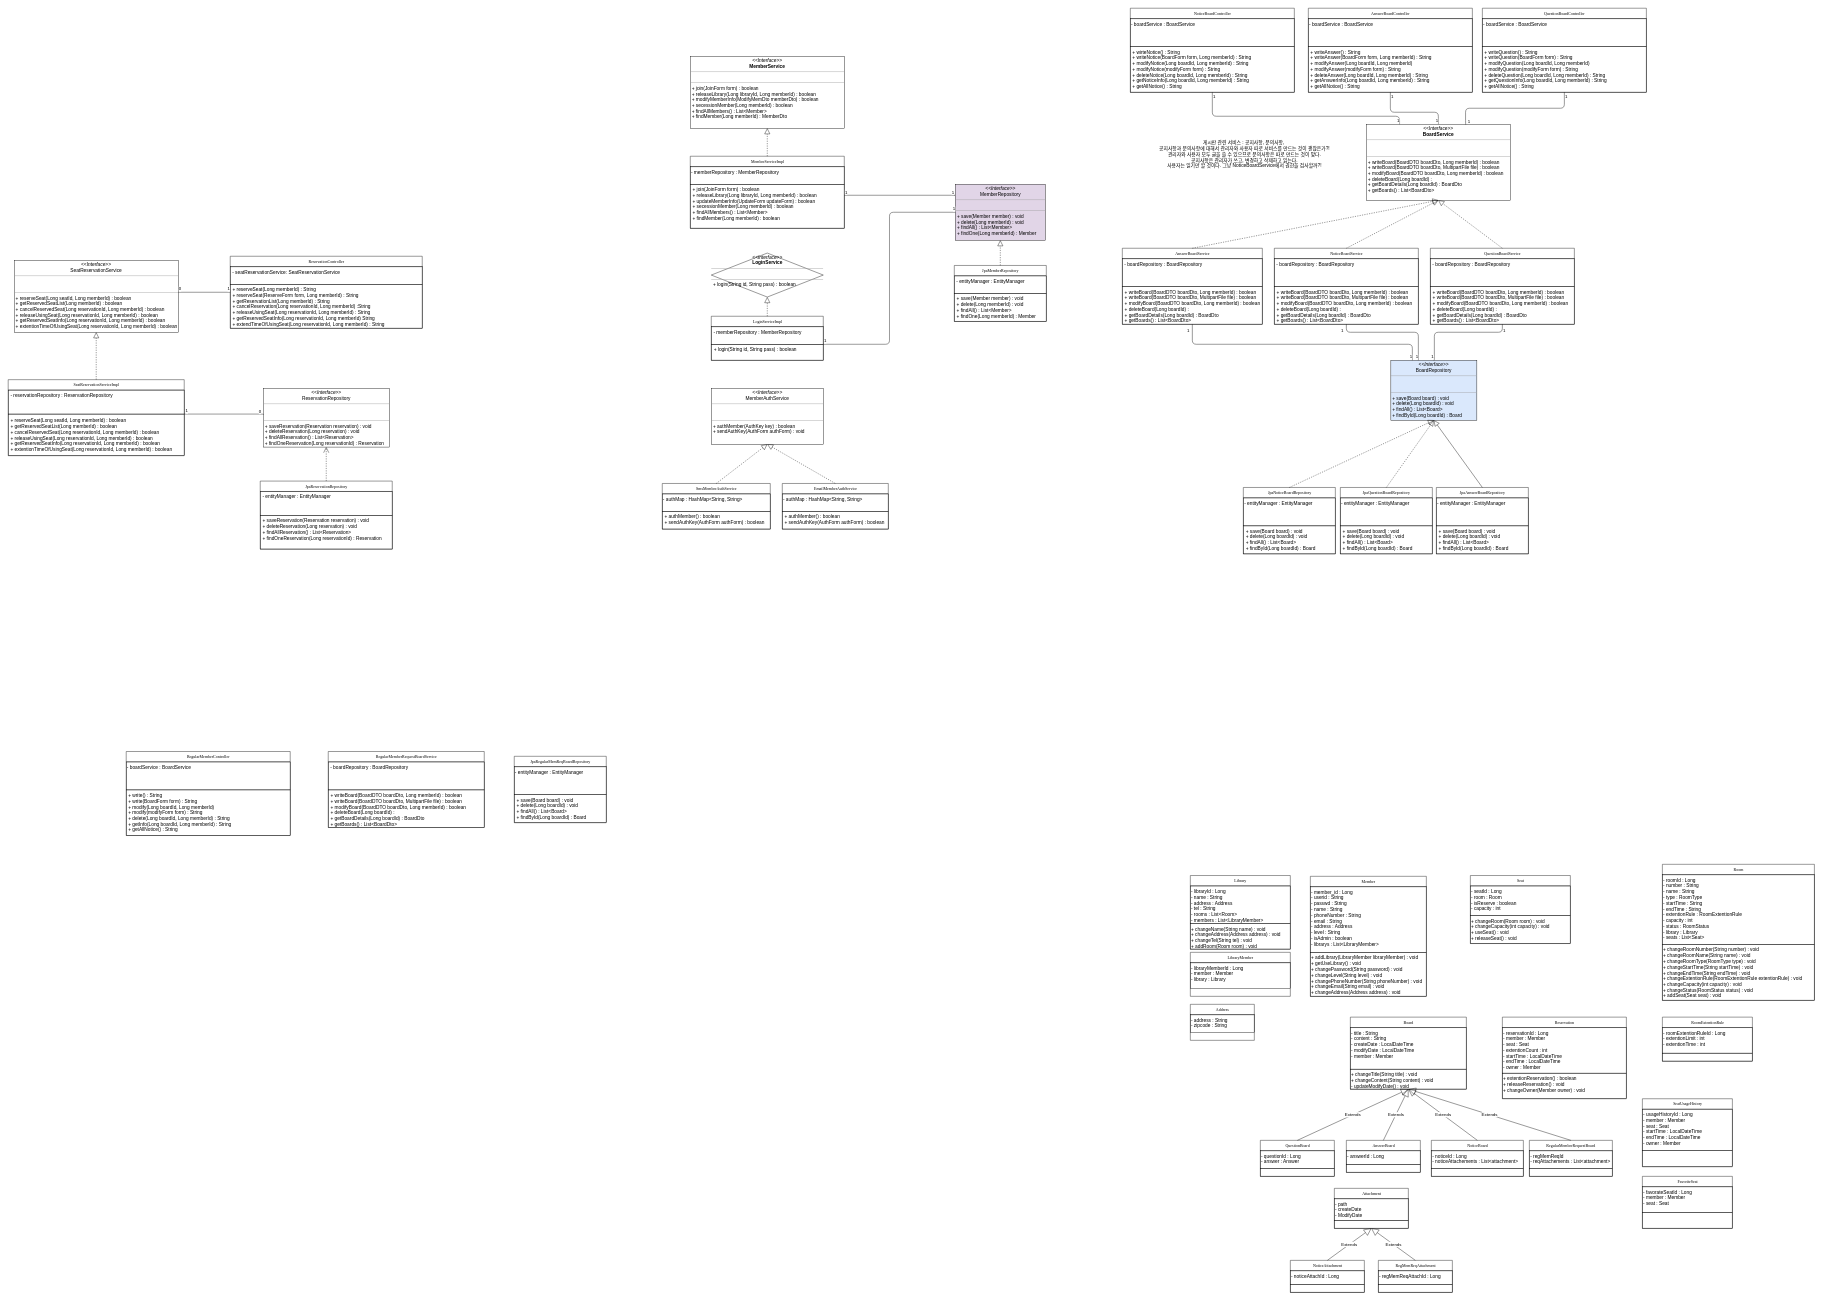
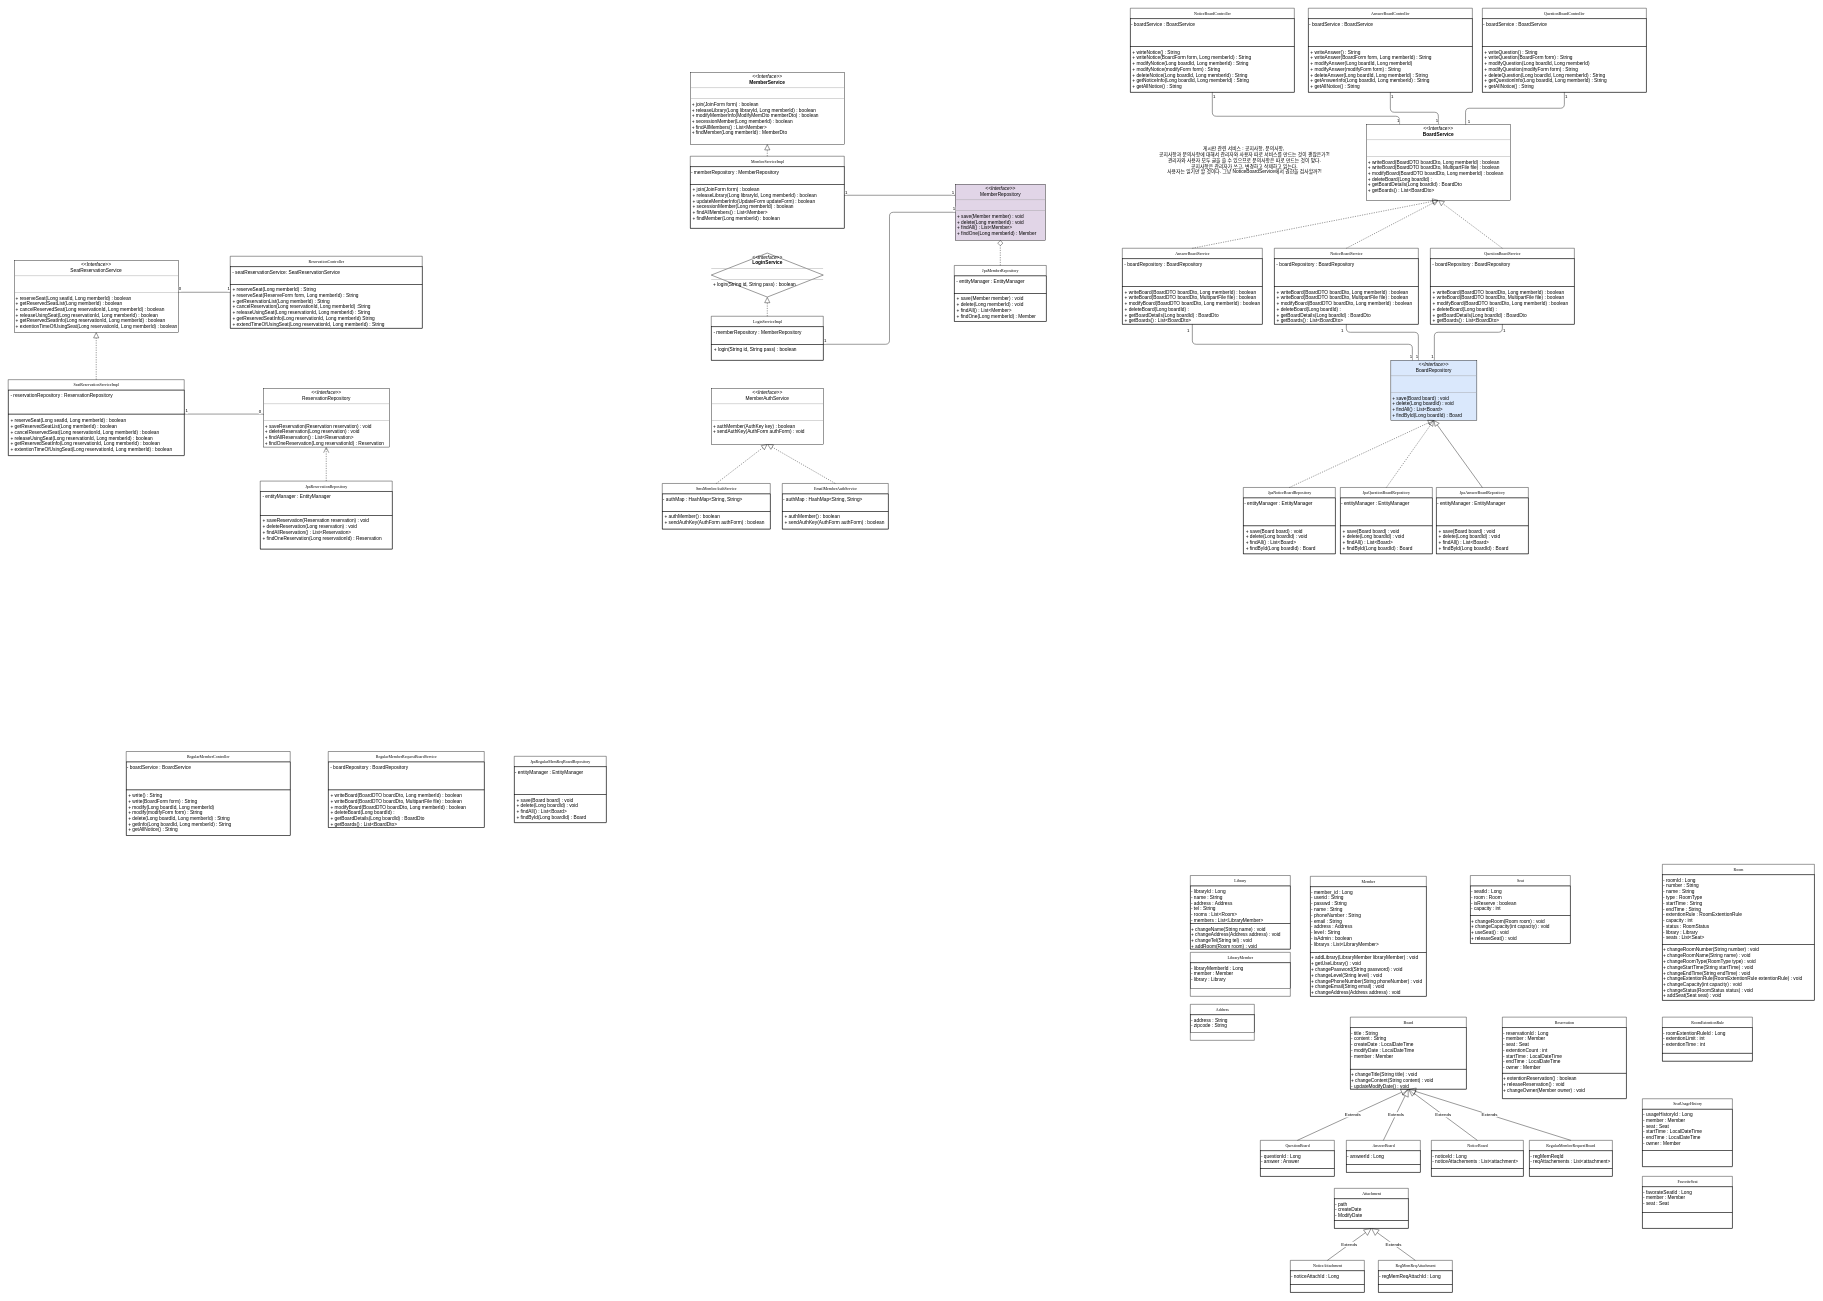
(767, 92) -> (767, 108)
(1244, 154) -> (1244, 160)
(1000, 247) -> (1000, 247)
